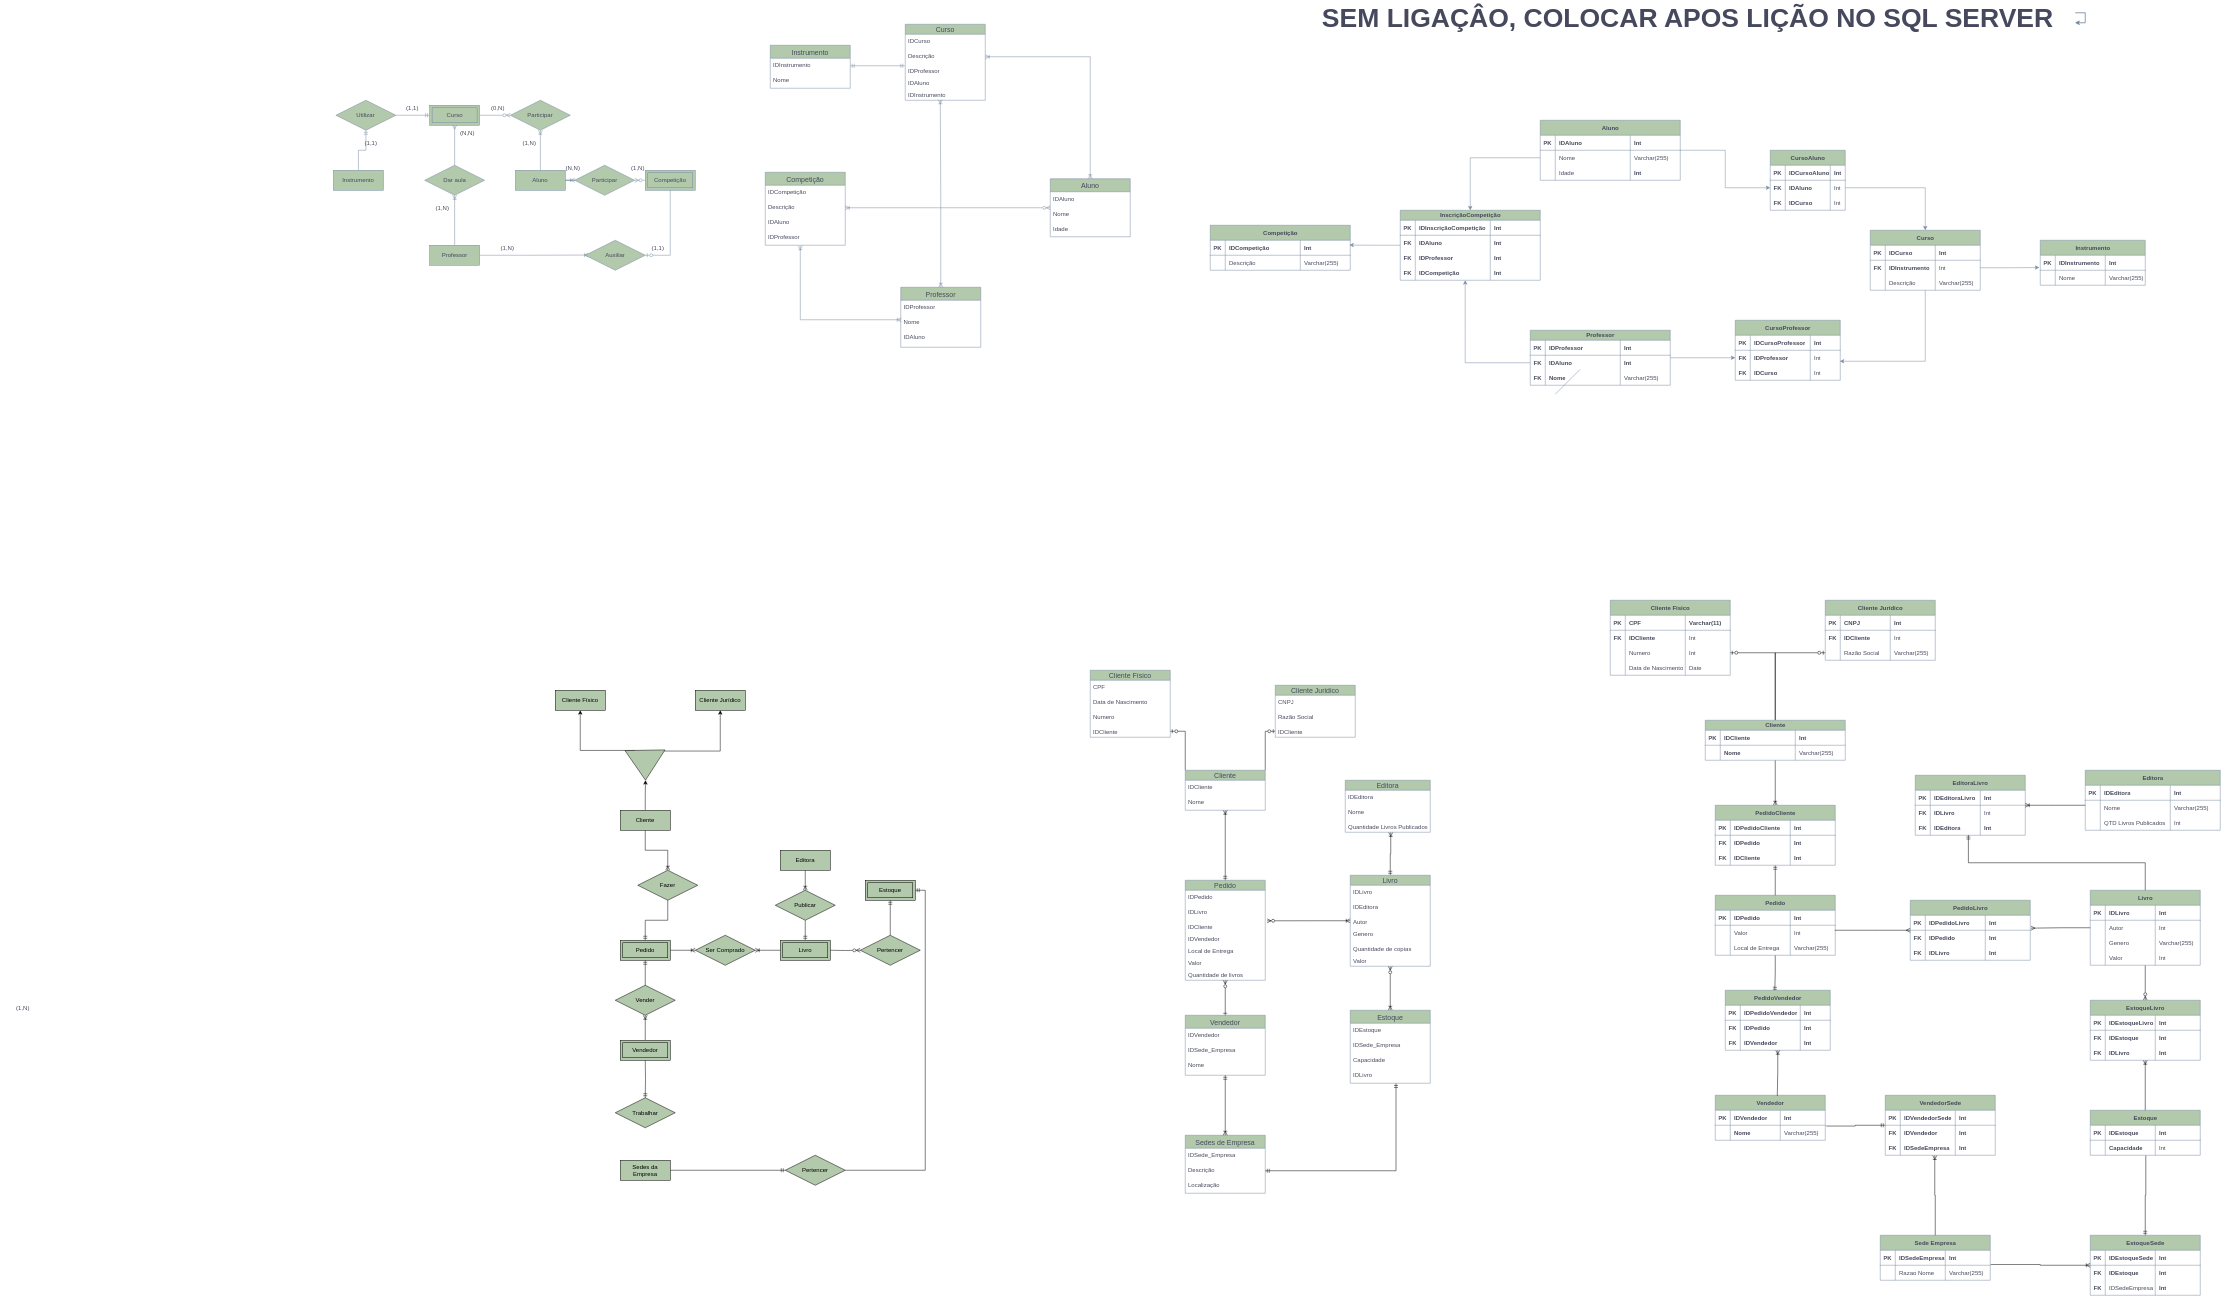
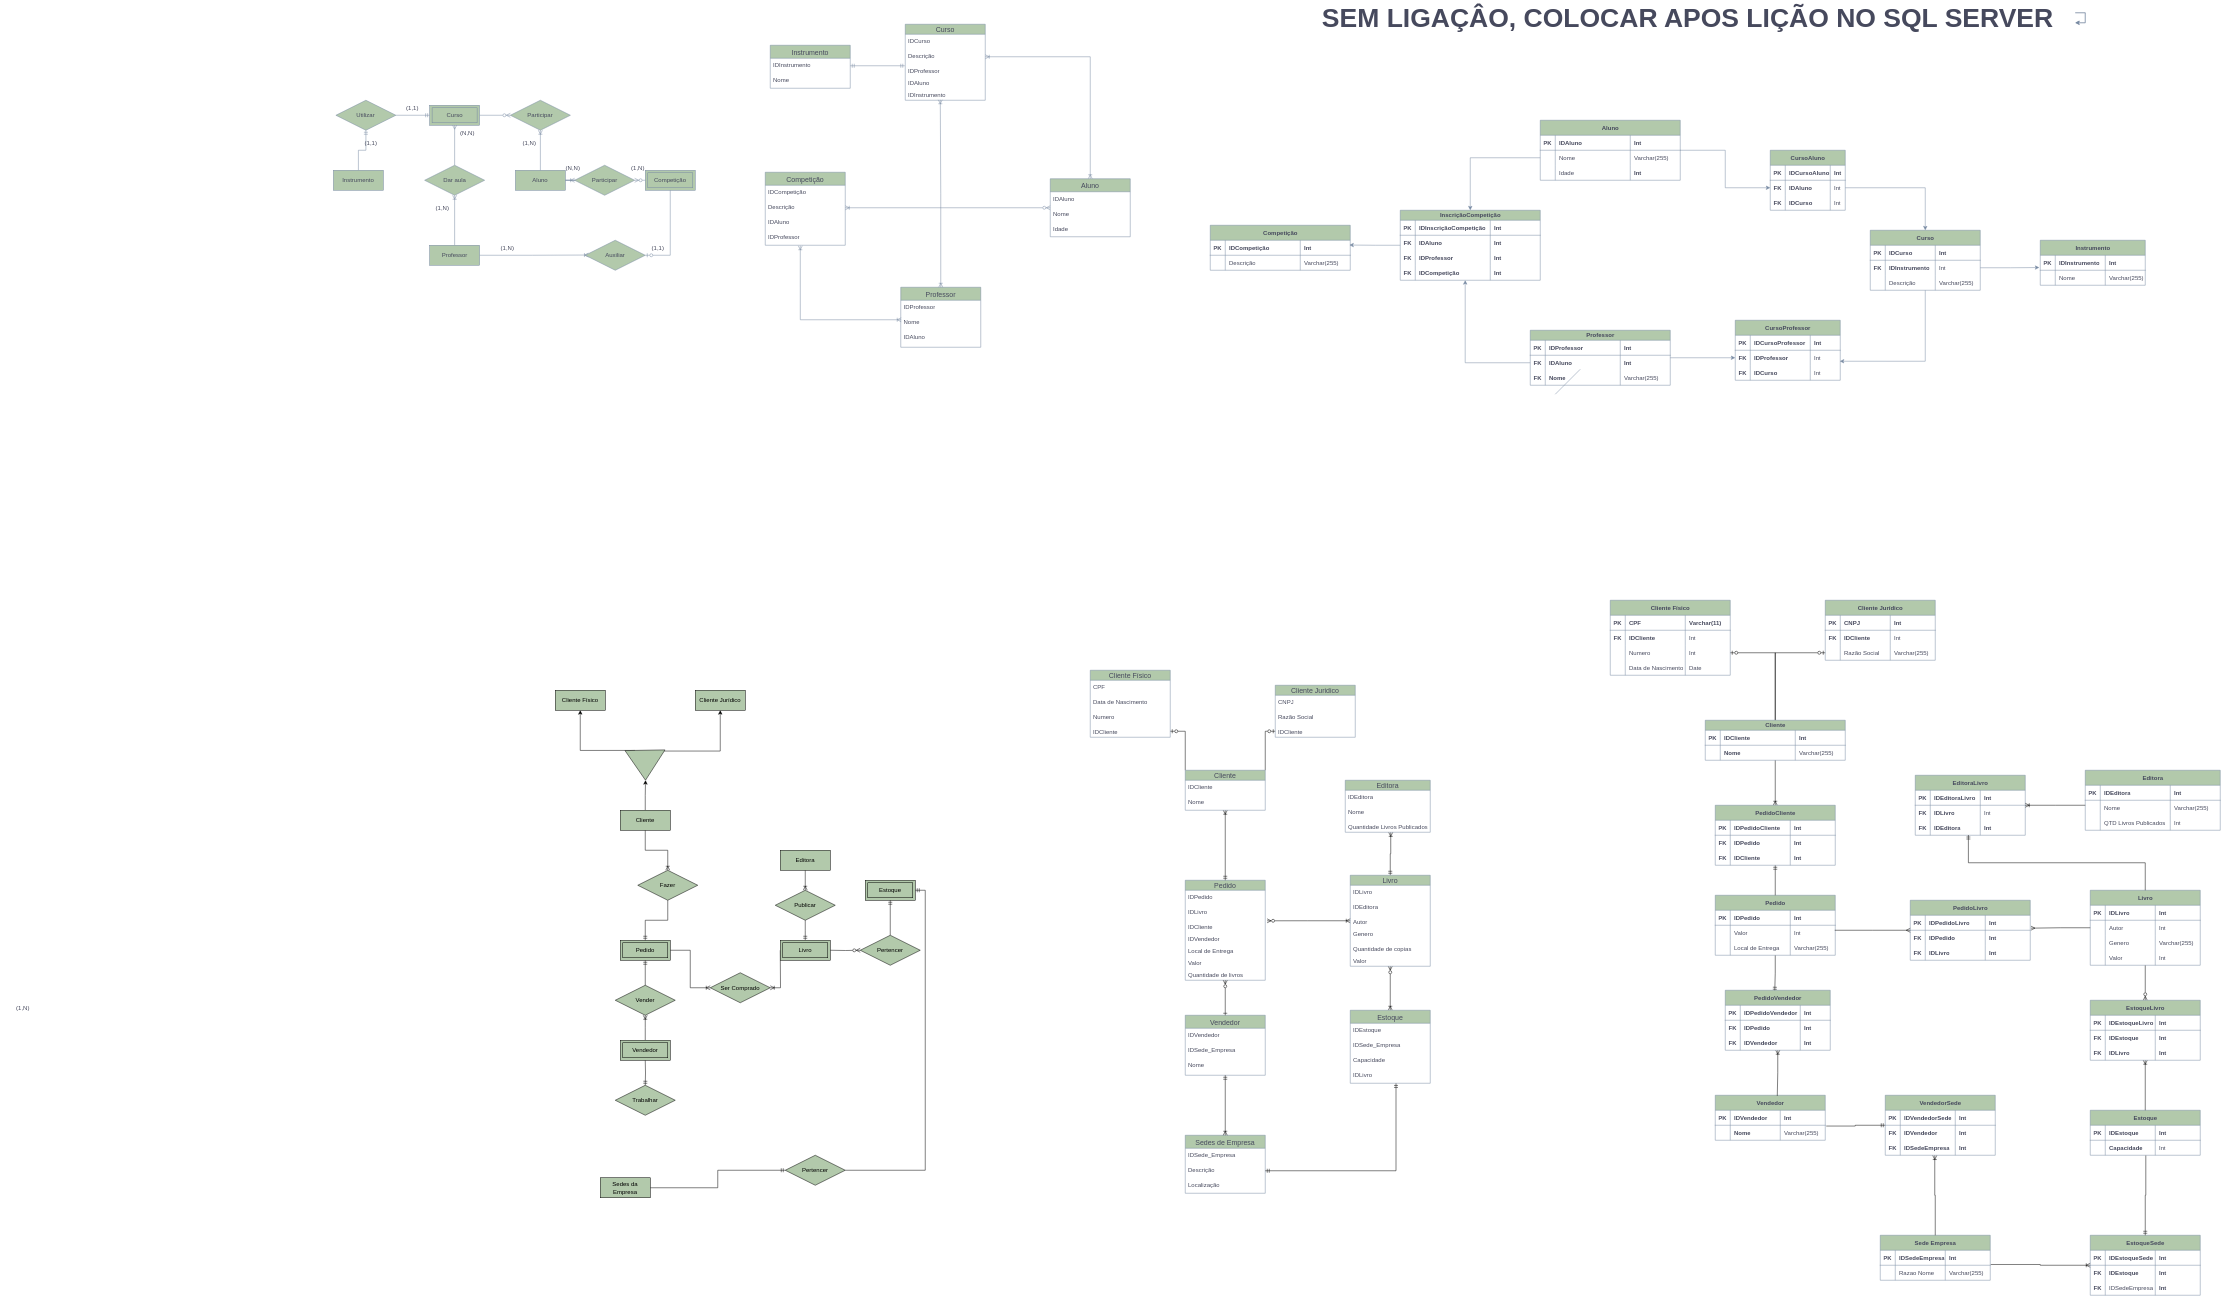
(498, 108) -> none
(725, 950) -> (740, 988)
(645, 1113) -> (645, 1100)
(645, 1170) -> (625, 1188)
